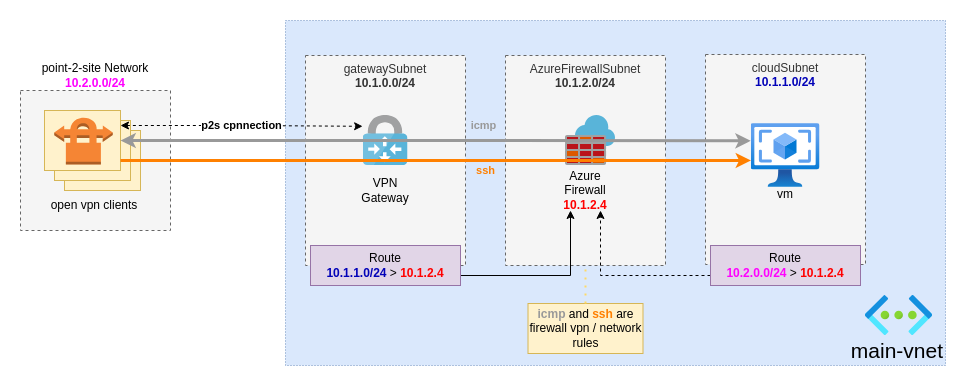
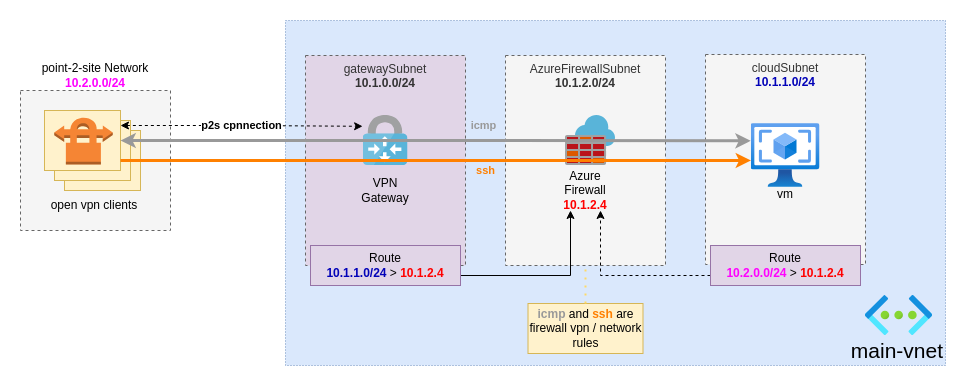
(386, 77) -> (386, 77)
